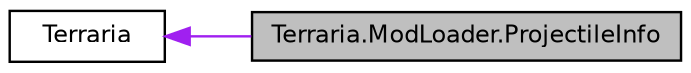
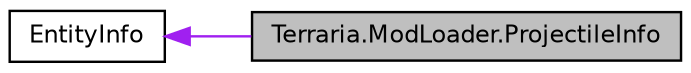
(87, 36) -> (87, 36)
